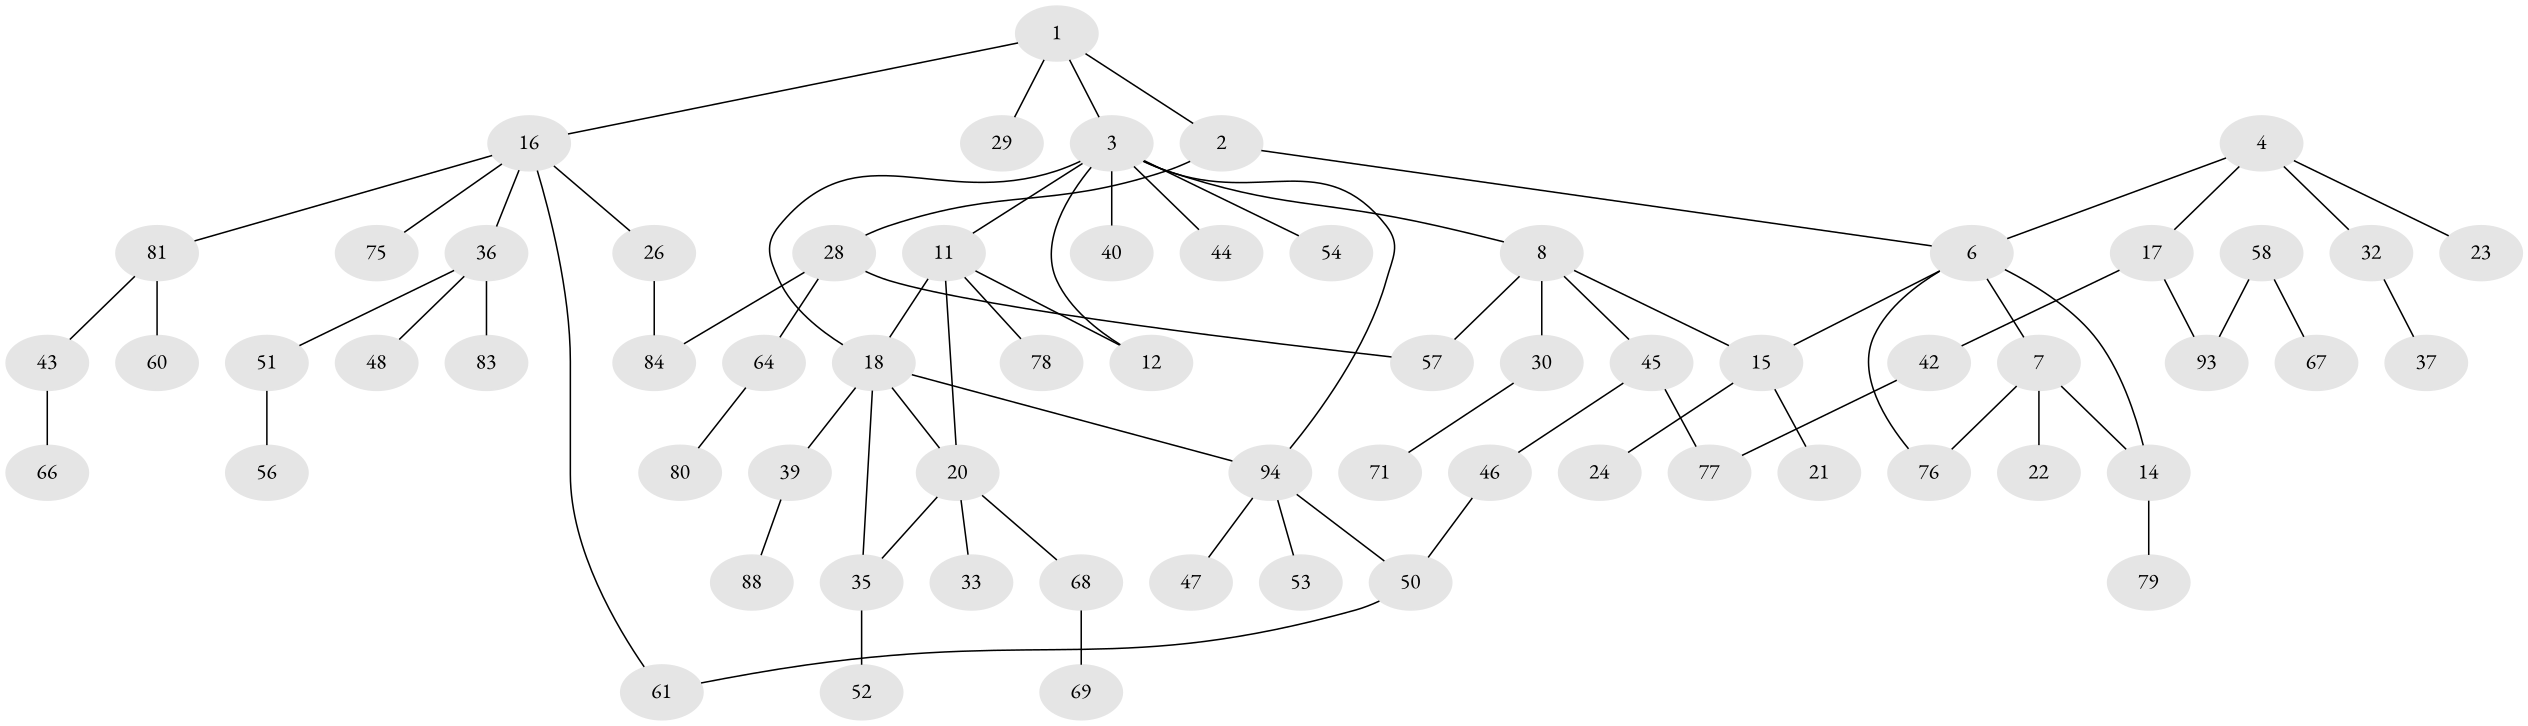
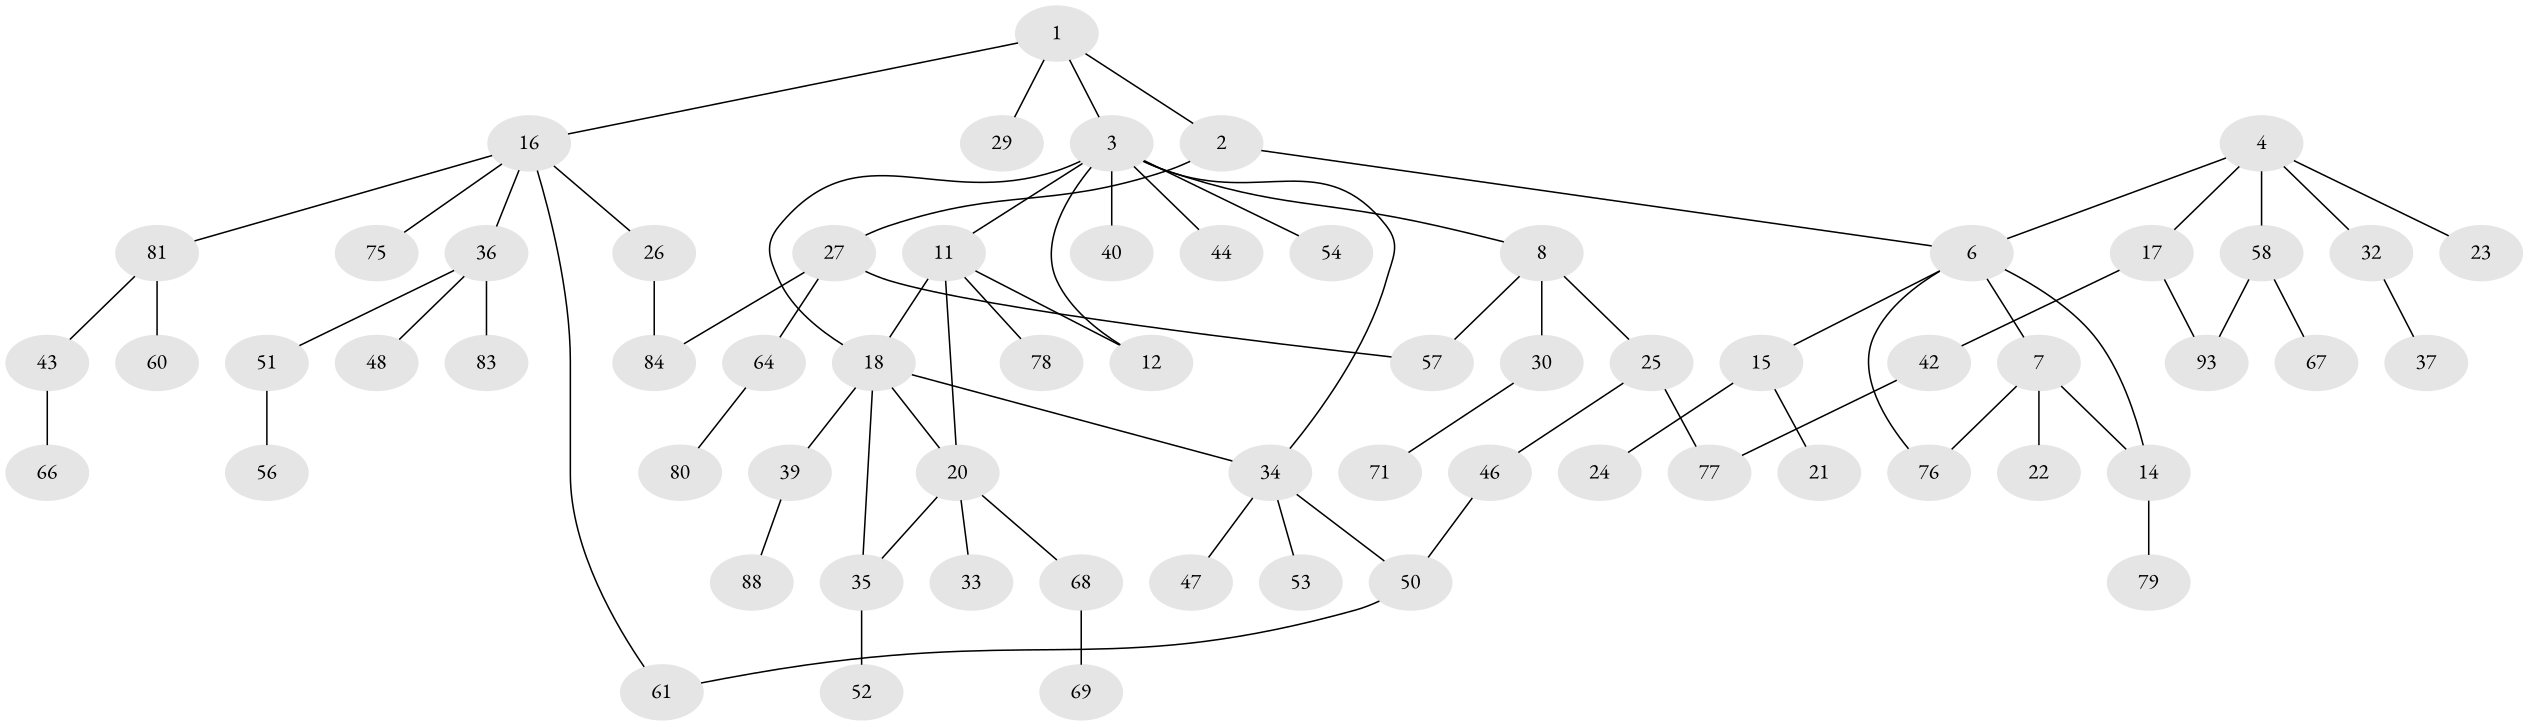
none -> (2262, 198)
(834, 253) -> (834, 253)
(1652, 308) -> none
(1652, 363) -> (1652, 363)
(1270, 473) -> (1270, 473)
